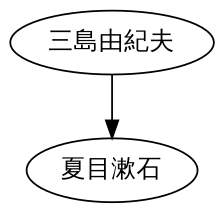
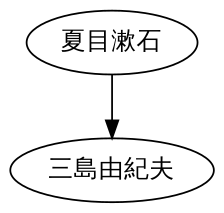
(112, 98) -> (112, 98)
